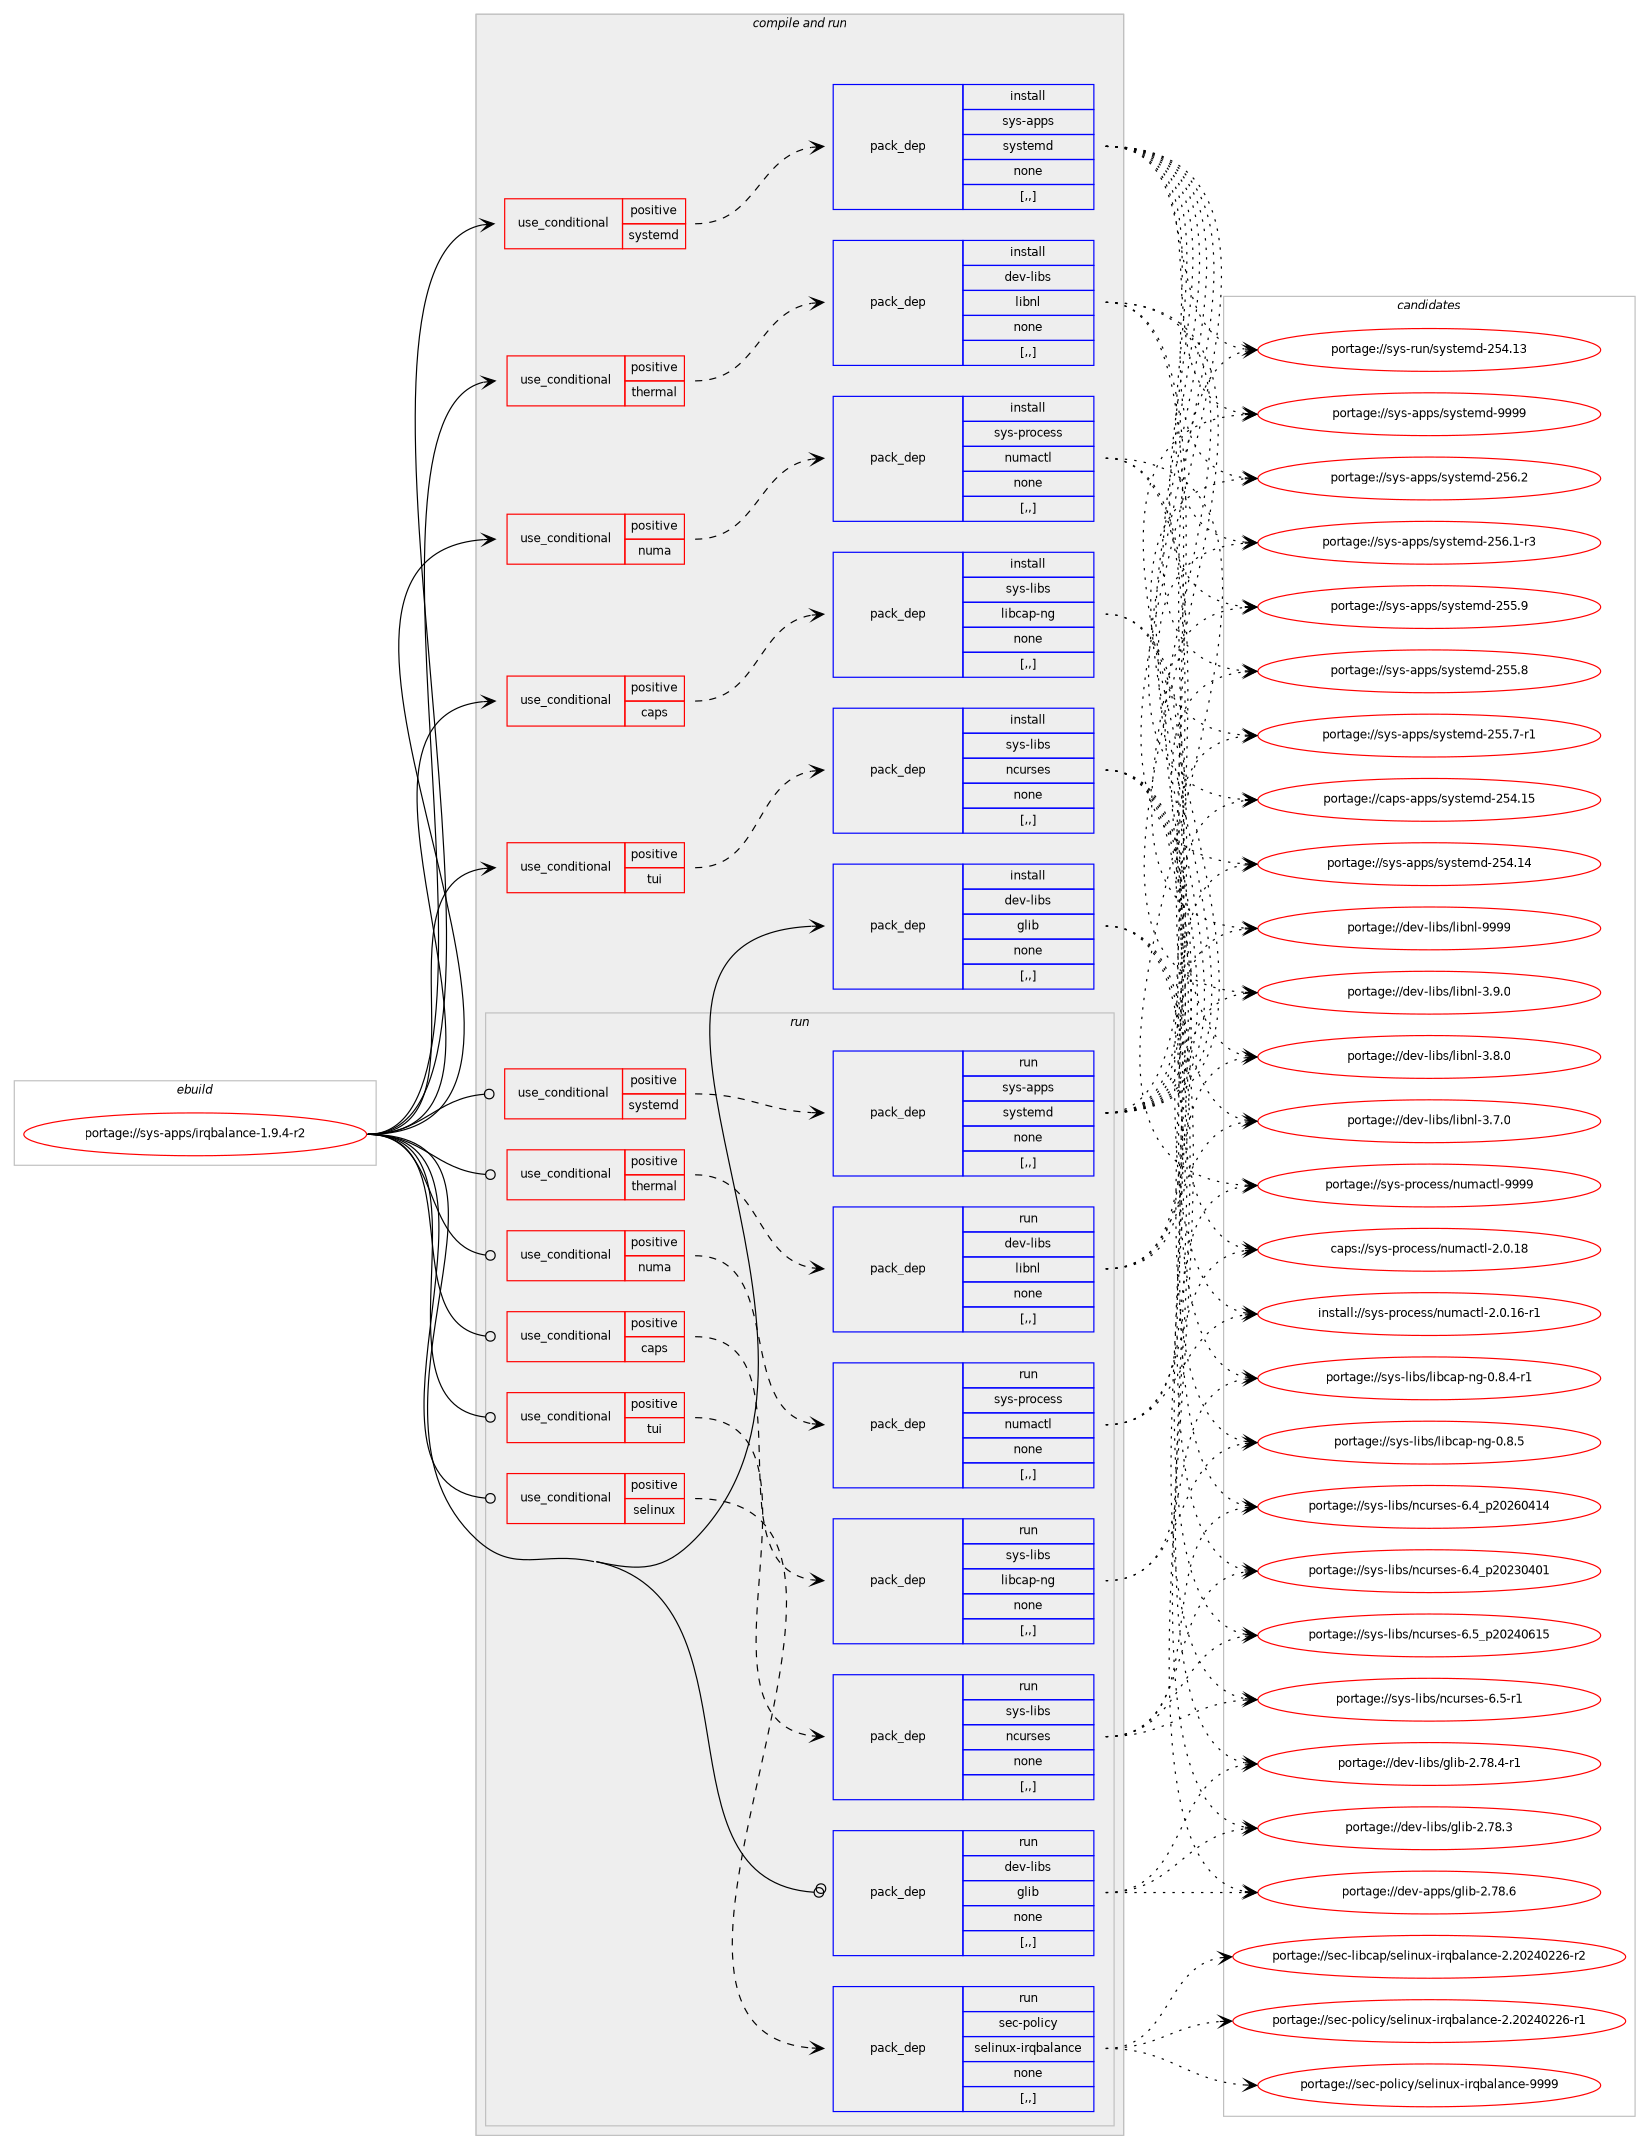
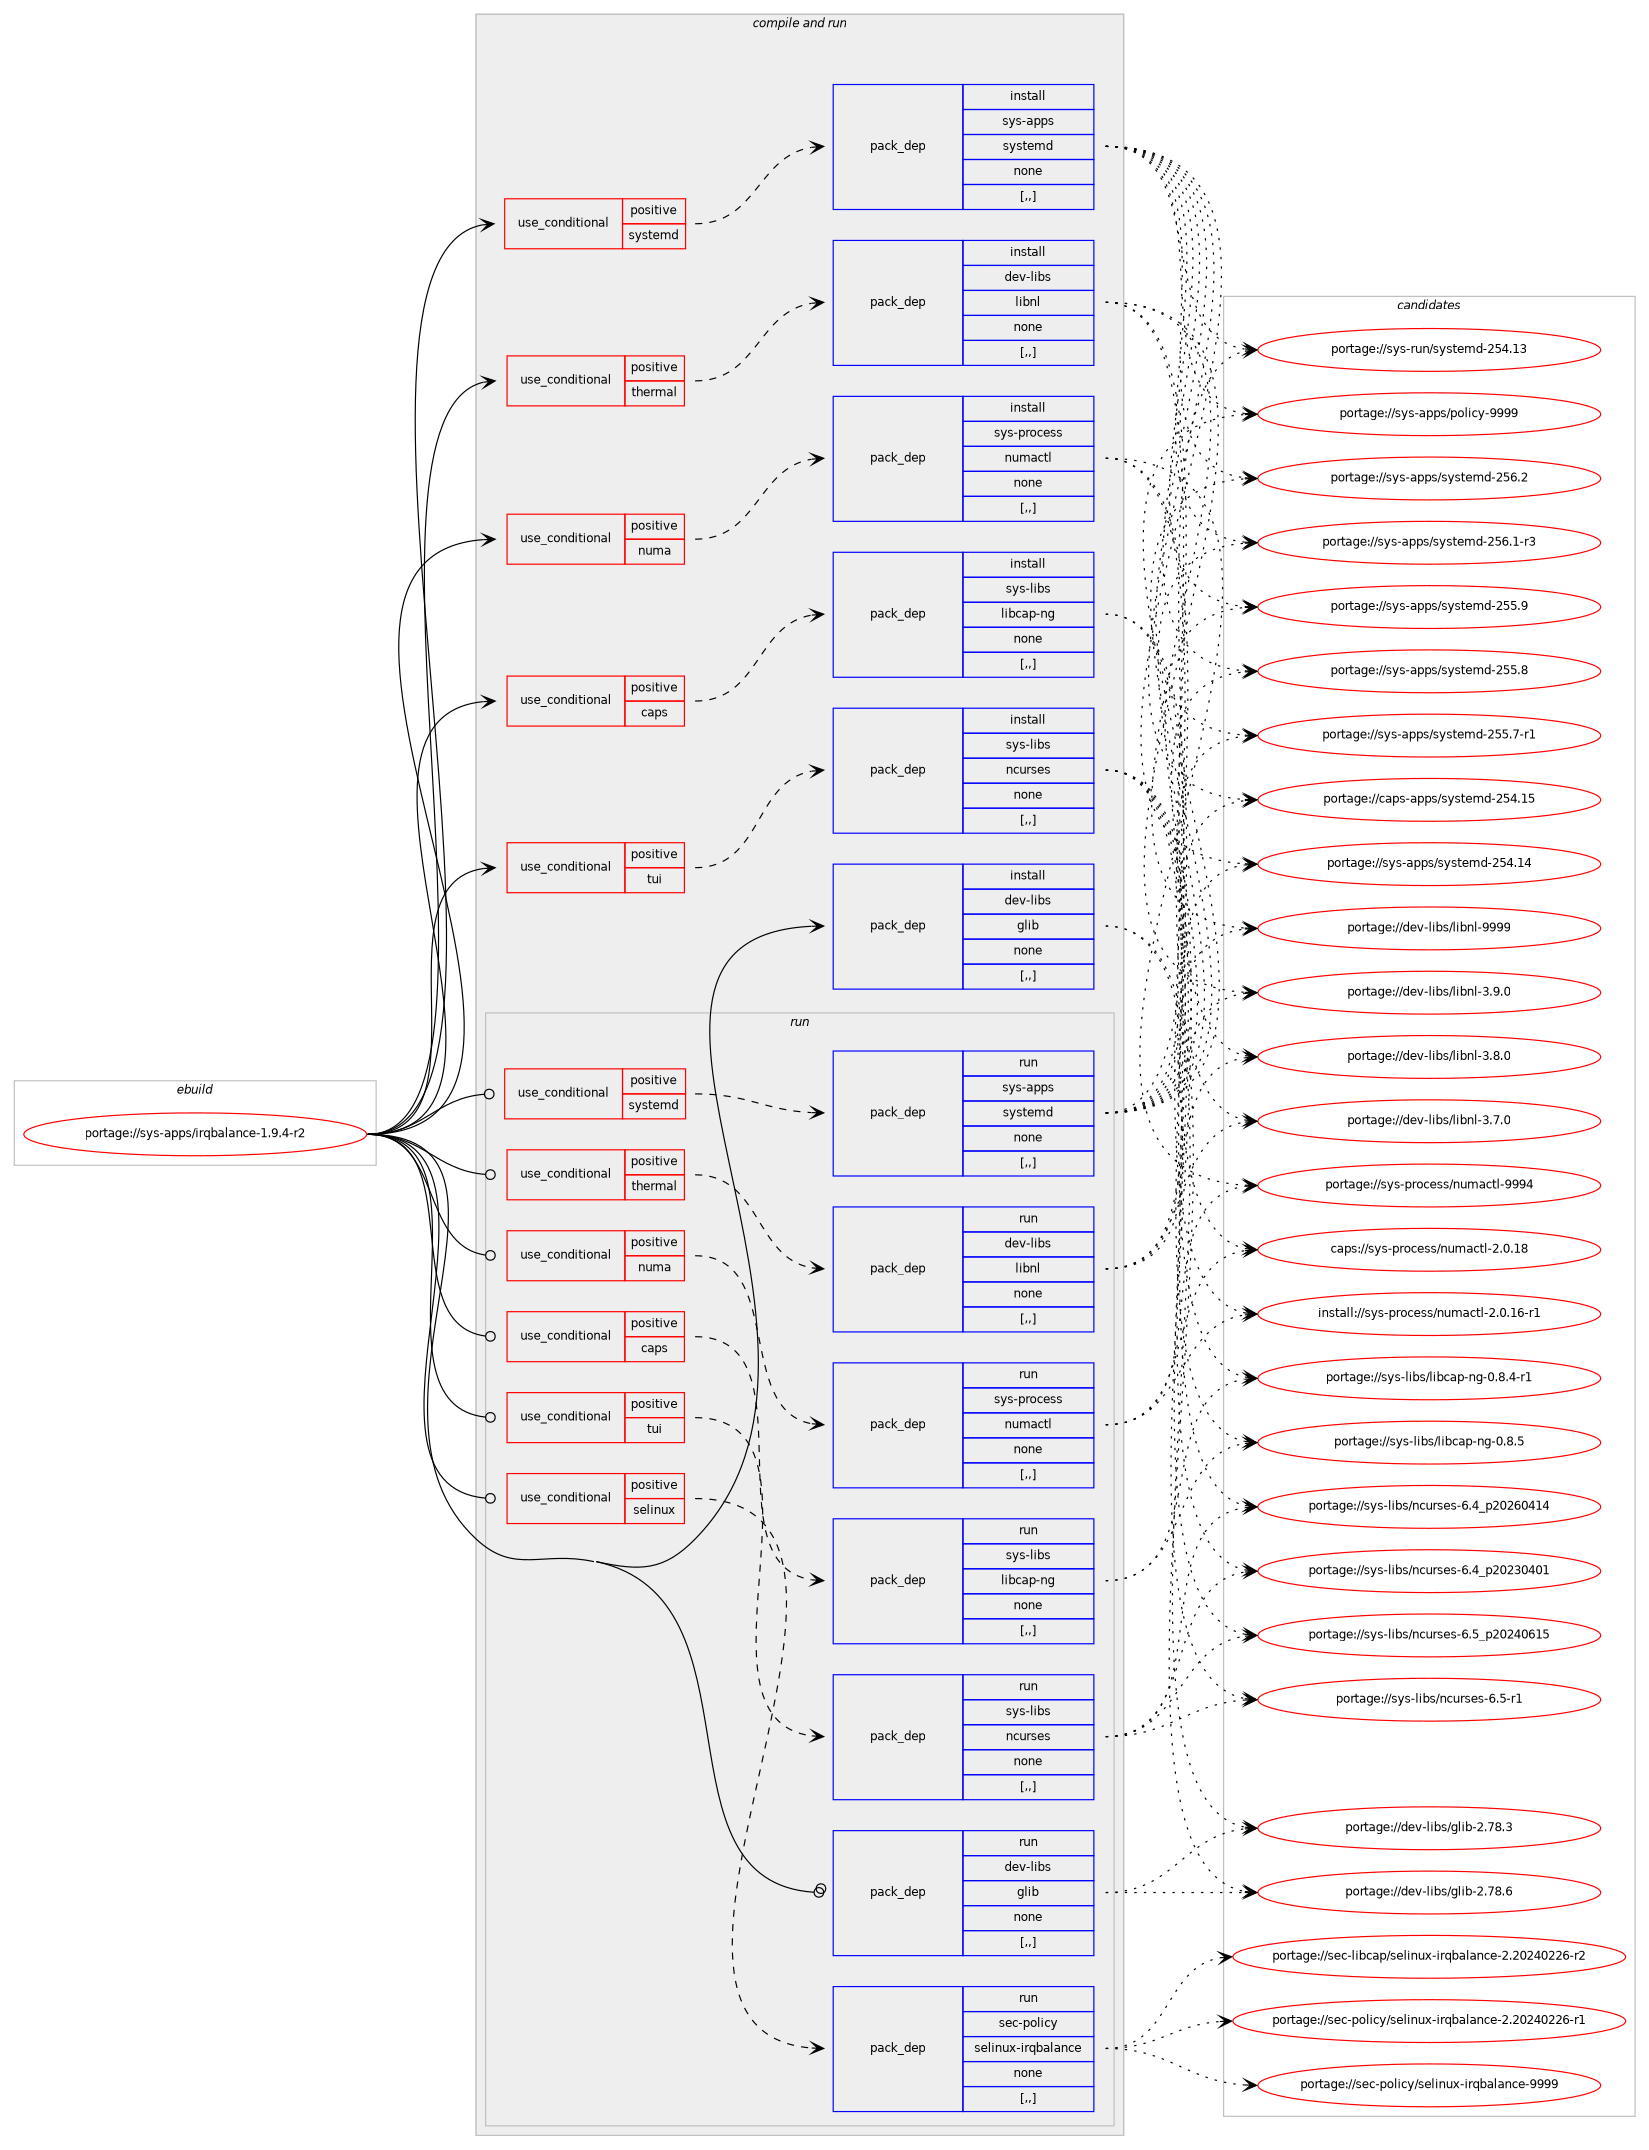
(1429, 414) -> (1429, 414)
(1429, 1186) -> (1429, 1186)
(1429, 1764) -> none
(1429, 1893) -> (1429, 1893)
